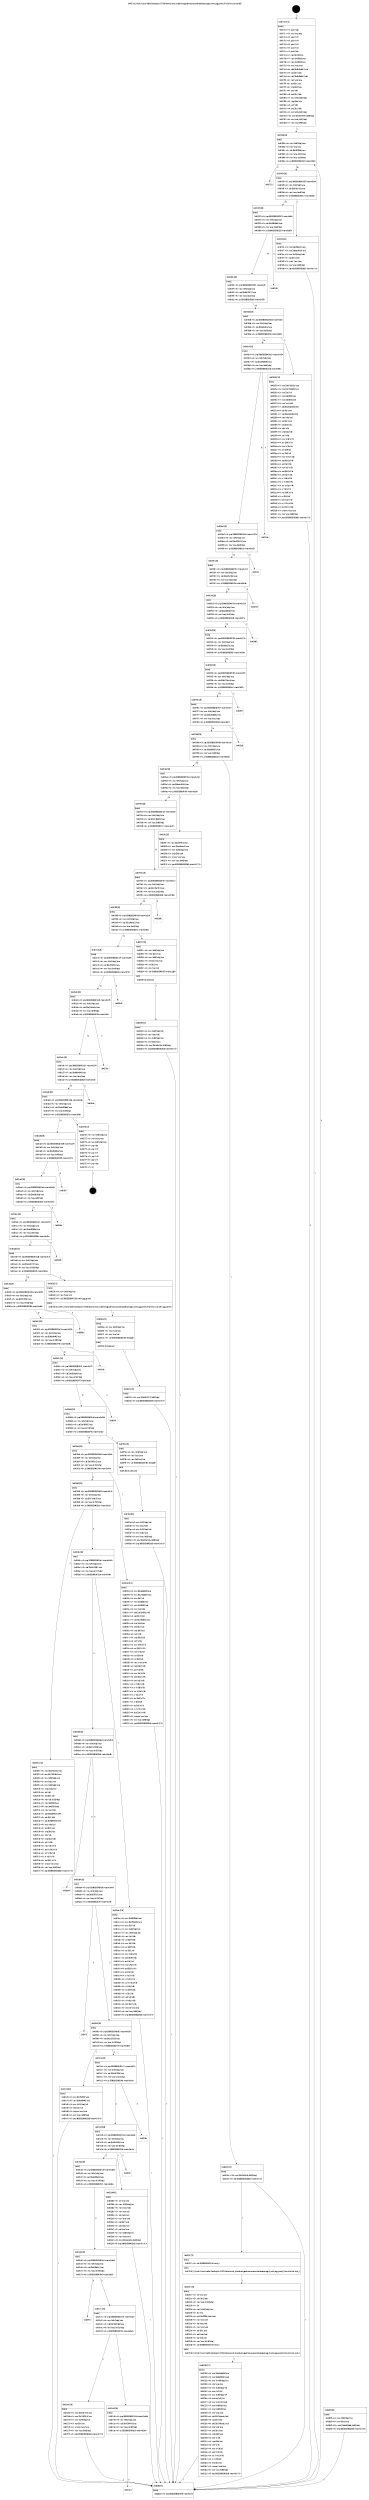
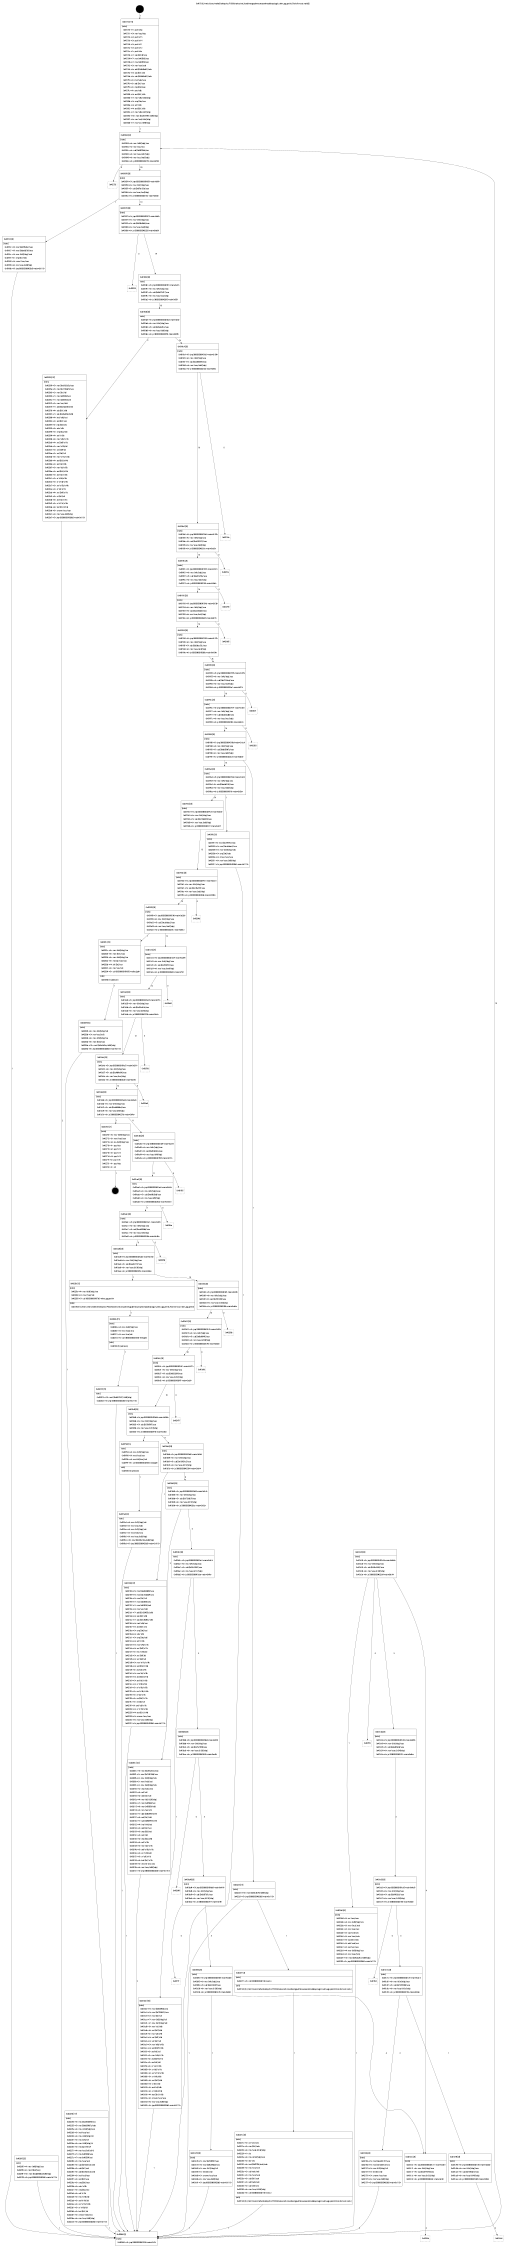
(115, 2103) -> (425, 1862)
(233, 2359) -> (214, 2231)
